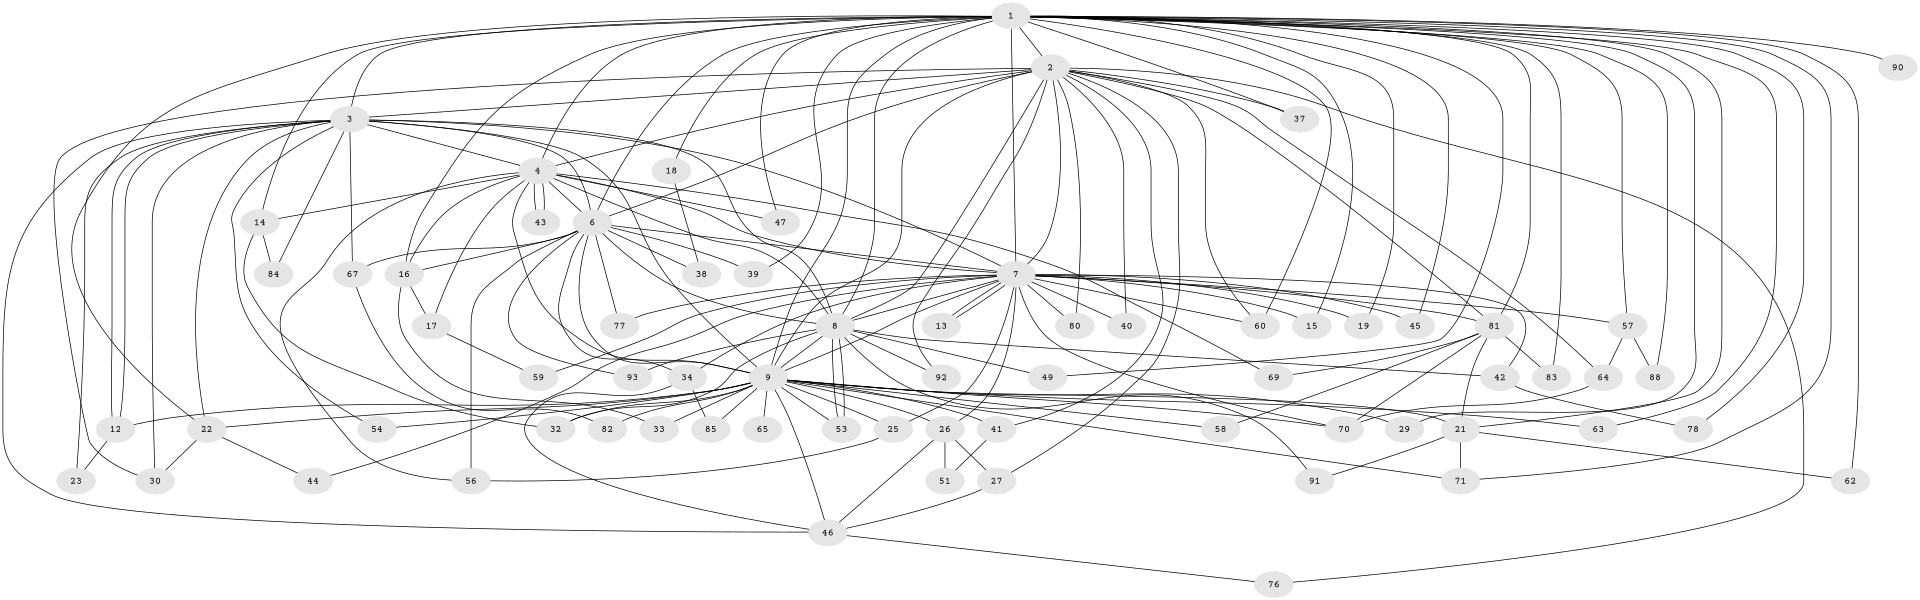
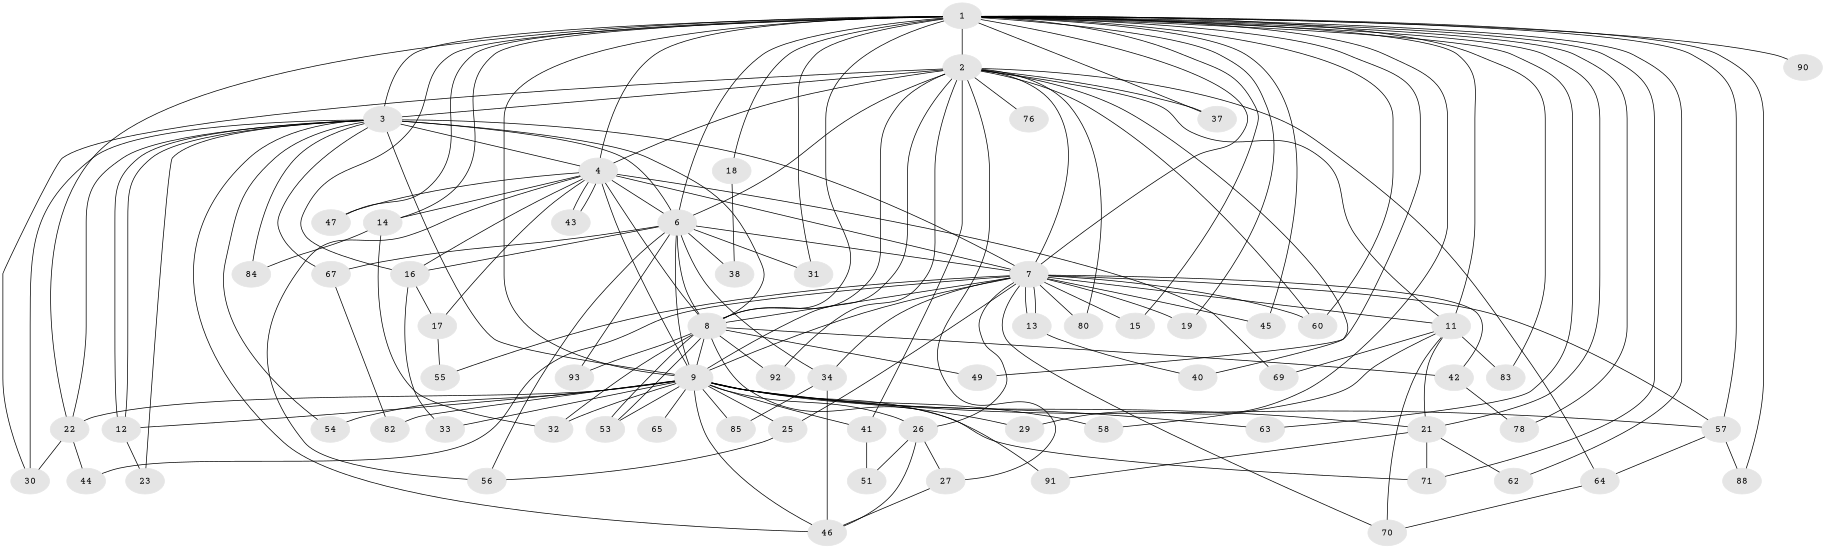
(753, 274) -> (814, 274)
(1072, 300) -> (1112, 356)
(620, 326) -> none
(1494, 326) -> (1451, 326)
(539, 378) -> (440, 378)
(1124, 405) -> (1280, 411)
(1051, 559) -> none
